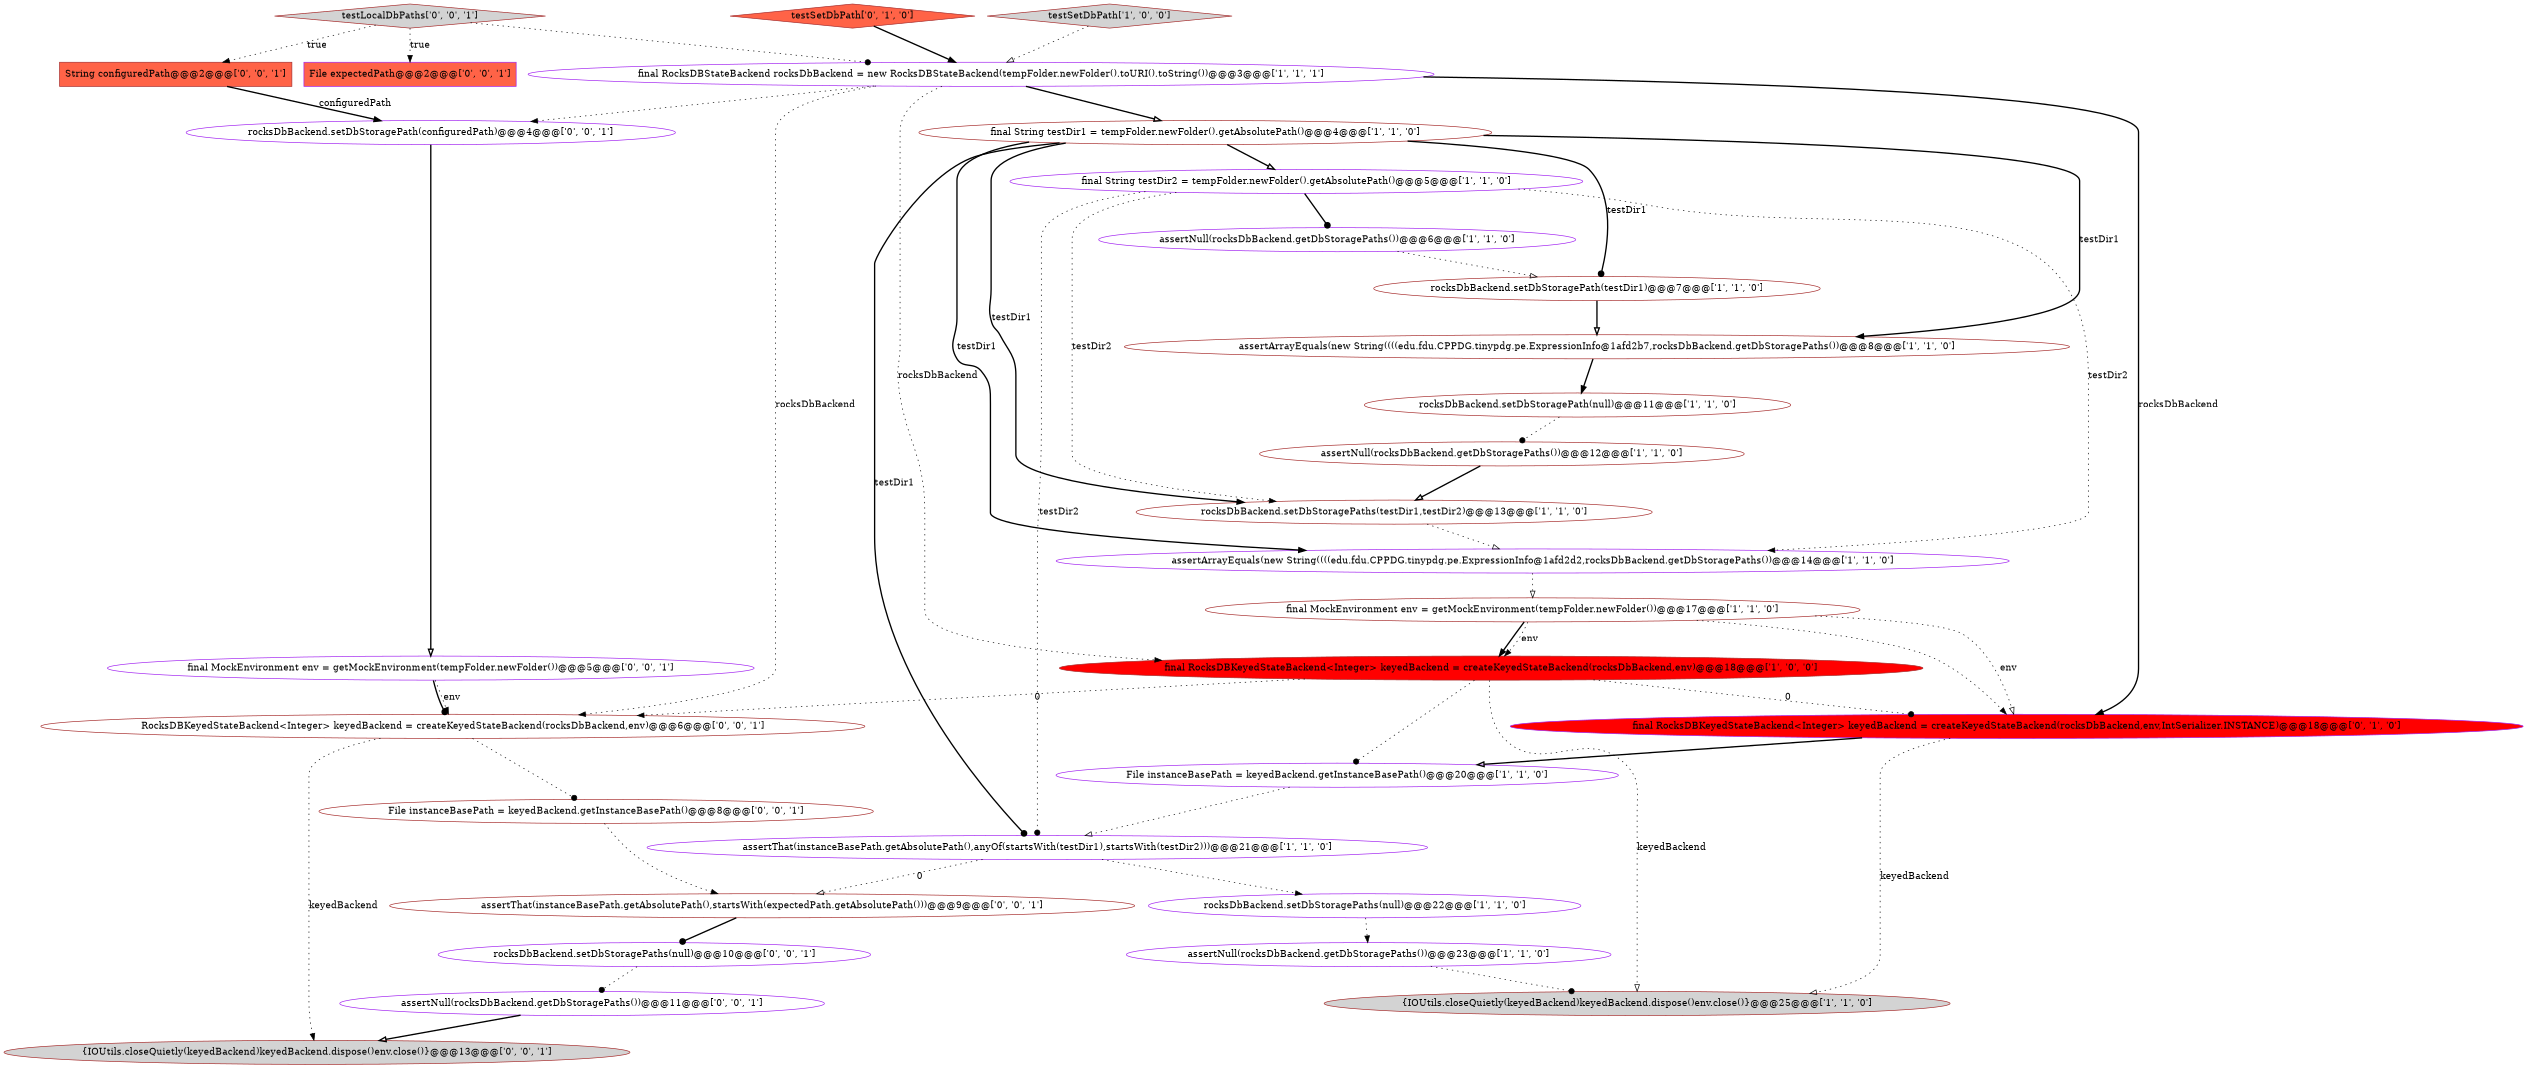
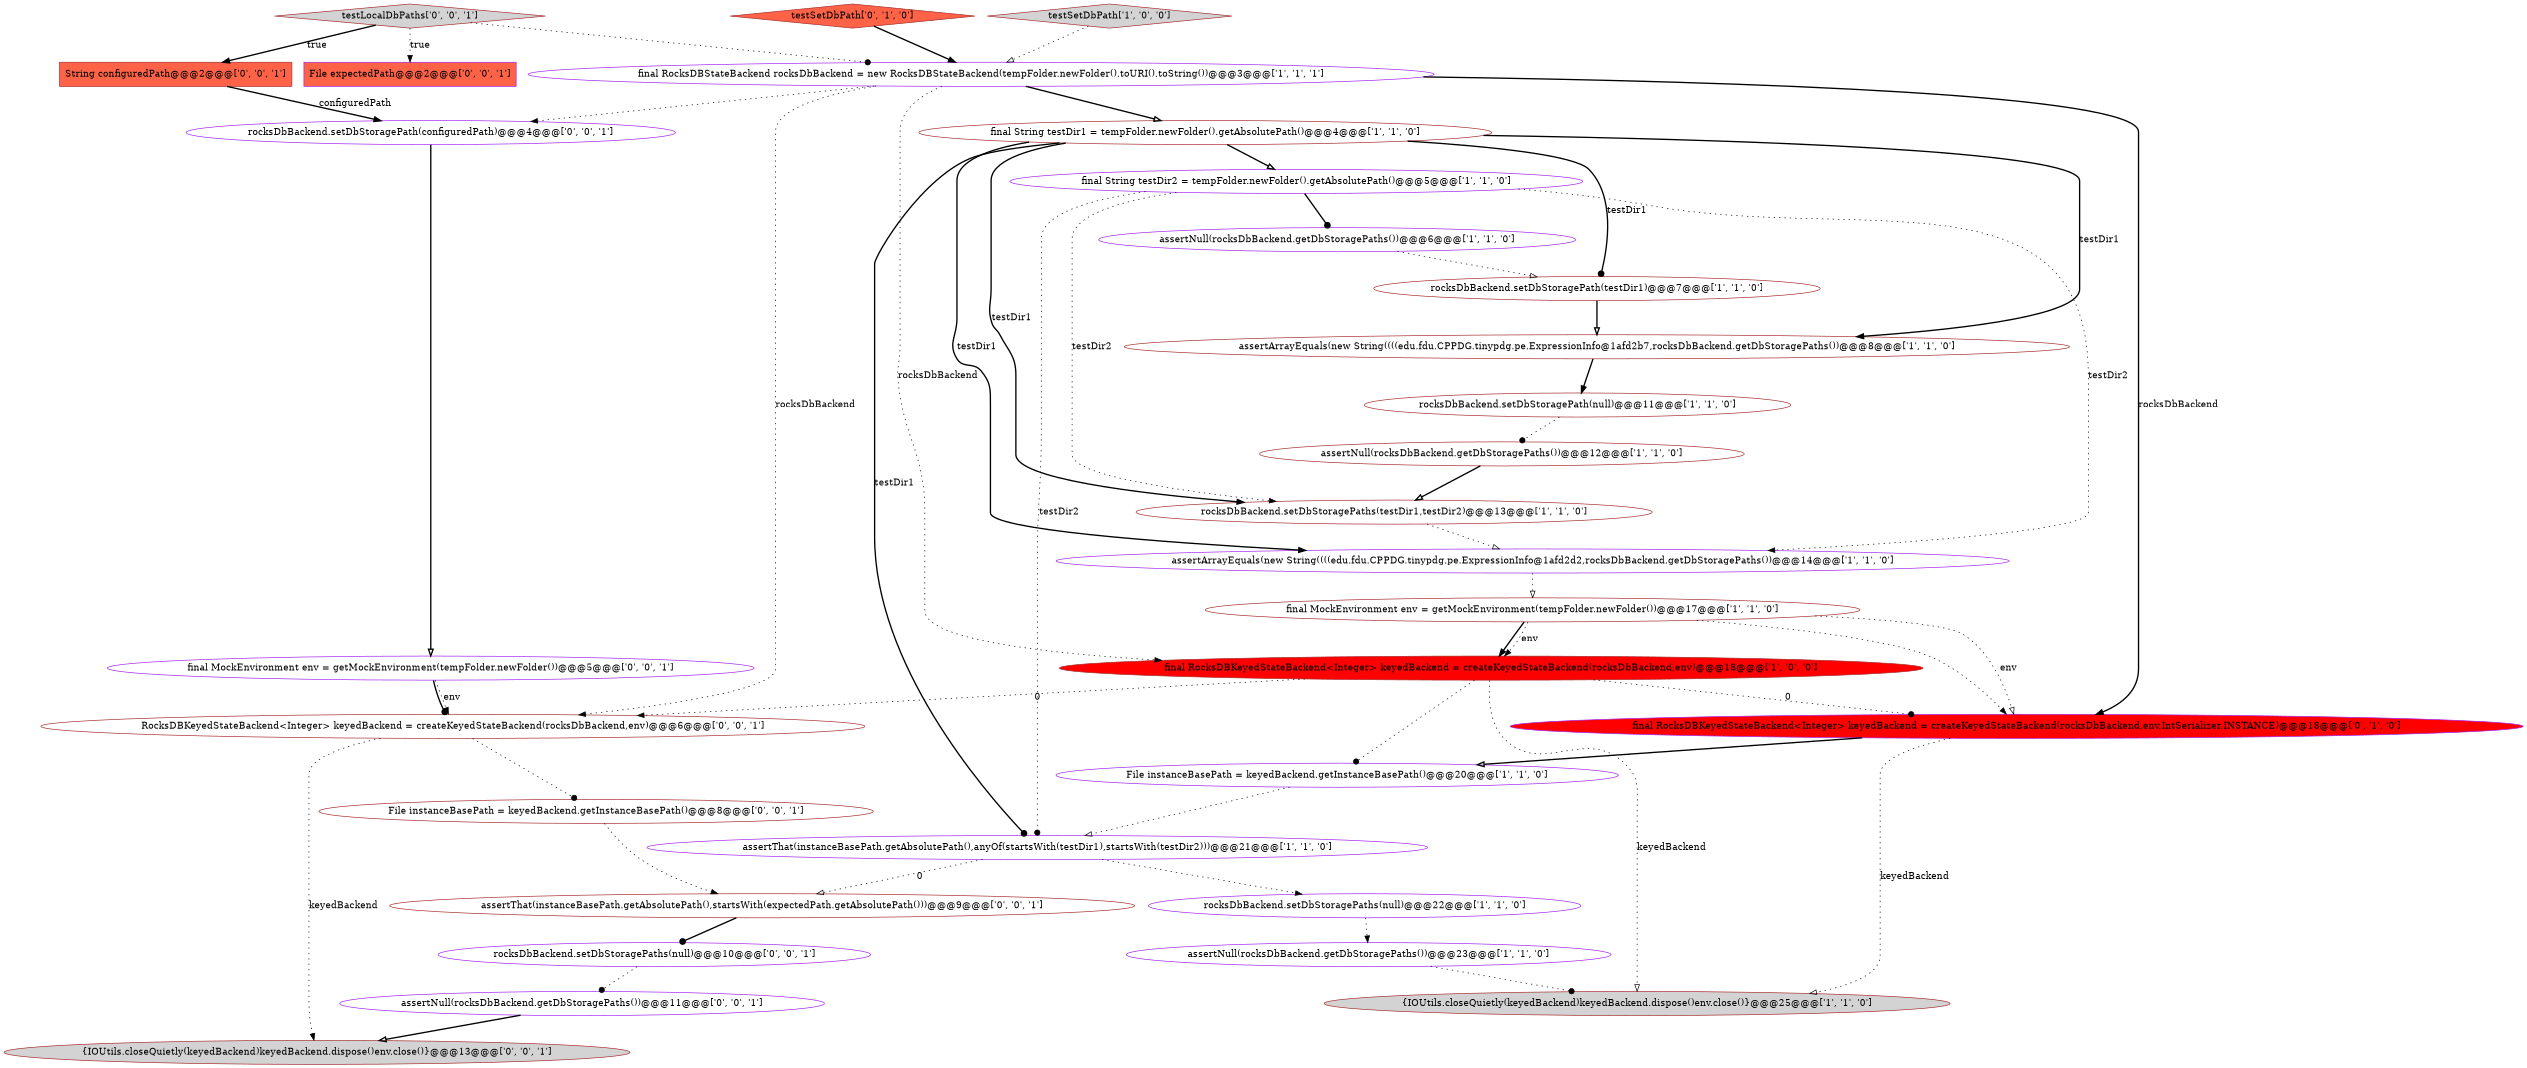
(303, 43) -> (303, 43)
